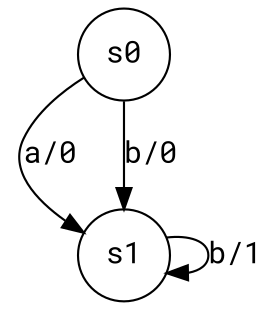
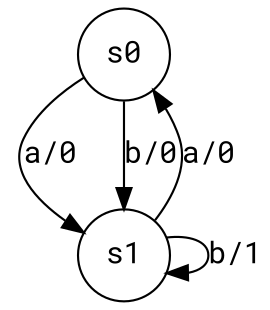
none -> (181, 166)
